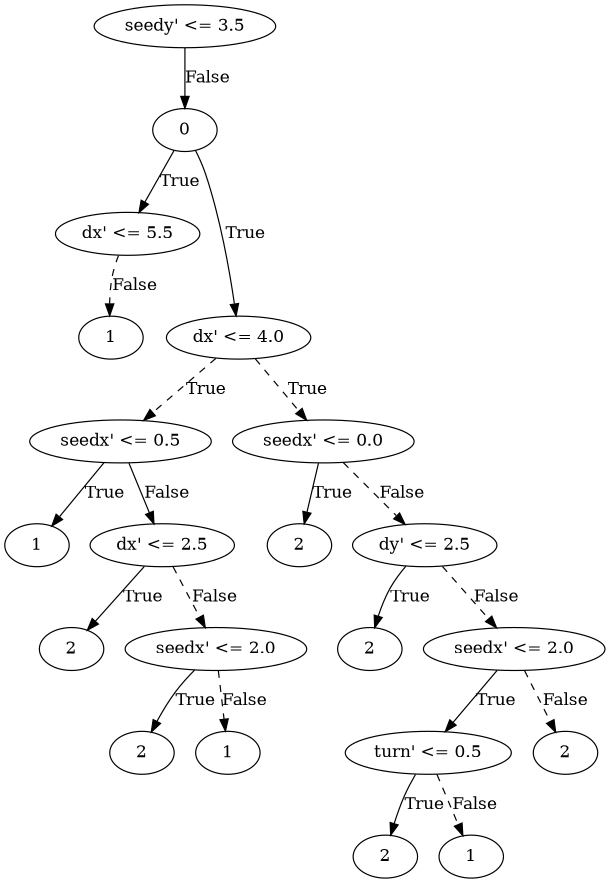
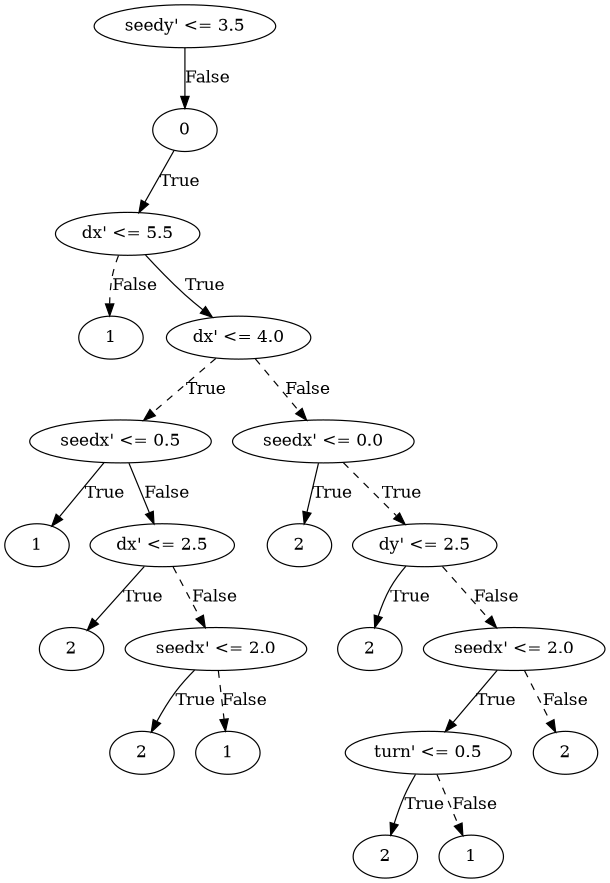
(220, 226) -> (173, 284)
(308, 390) -> (308, 390)
(402, 493) -> (402, 493)
